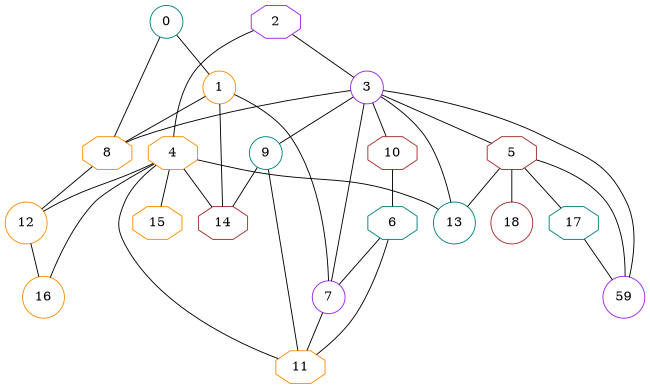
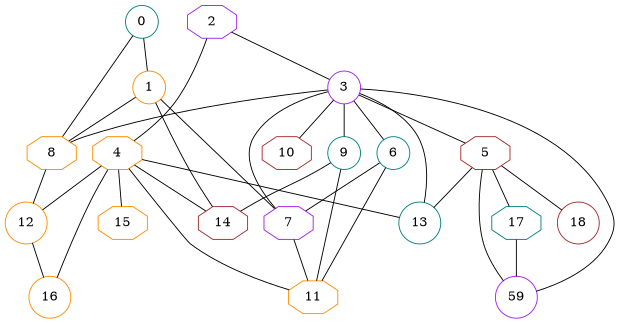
(392, 184) -> (369, 120)
(392, 223) -> (393, 153)
(329, 297) -> (289, 223)
